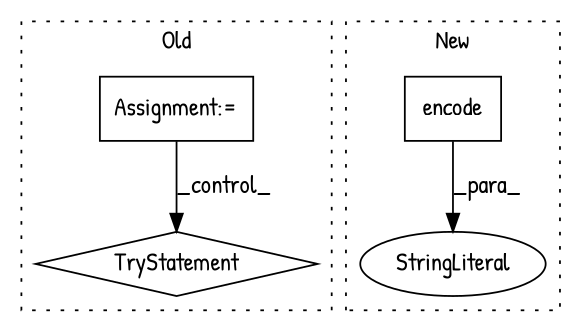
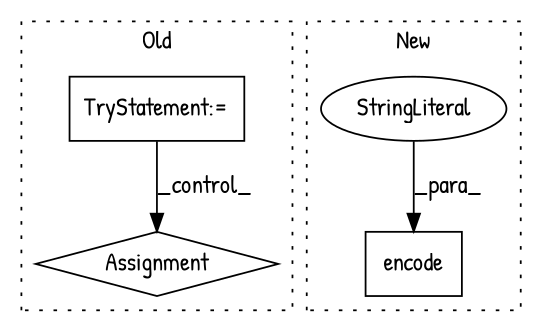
(177, 109) -> (157, 109)
(453, 177) -> (414, 177)
(177, 264) -> (157, 264)
